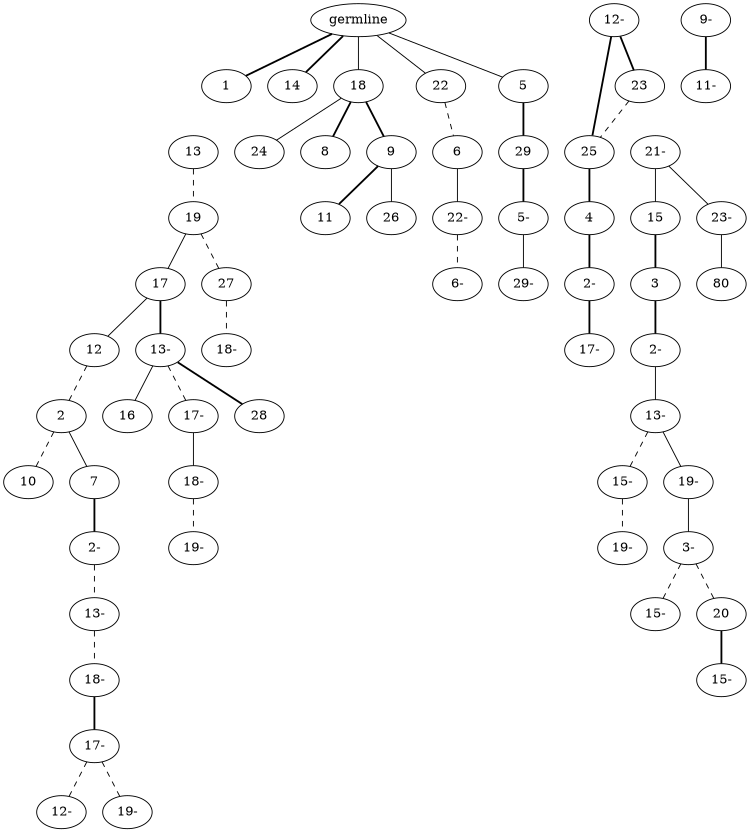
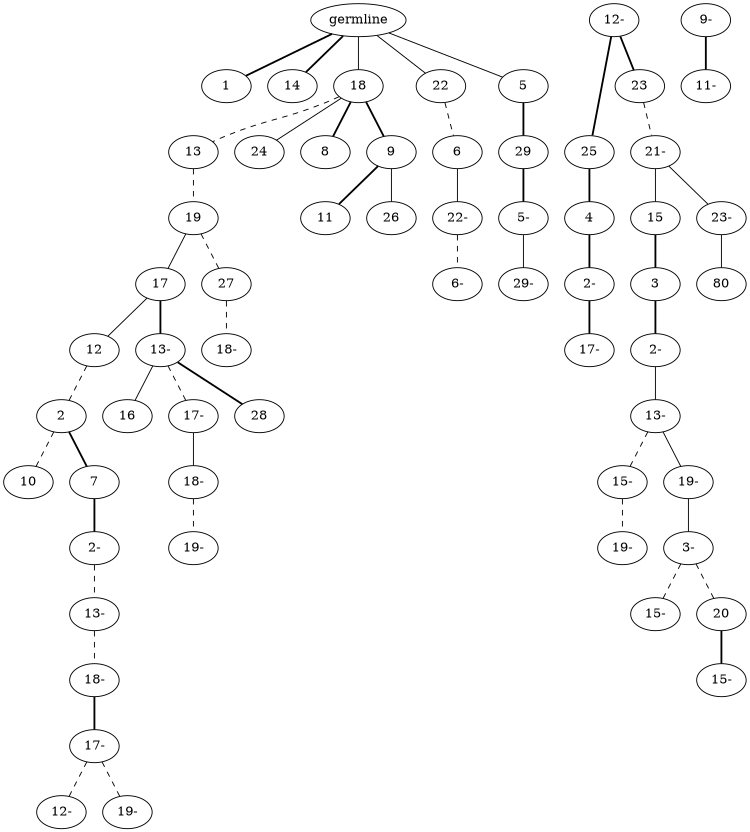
none -> (276, 119)
(615, 119) -> (648, 119)
(78, 449) -> (78, 449)
